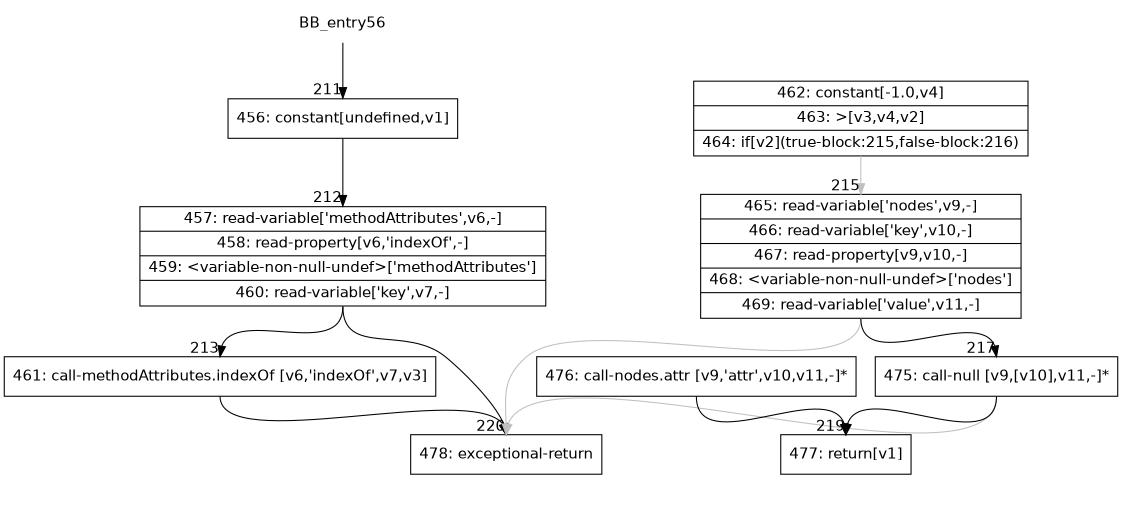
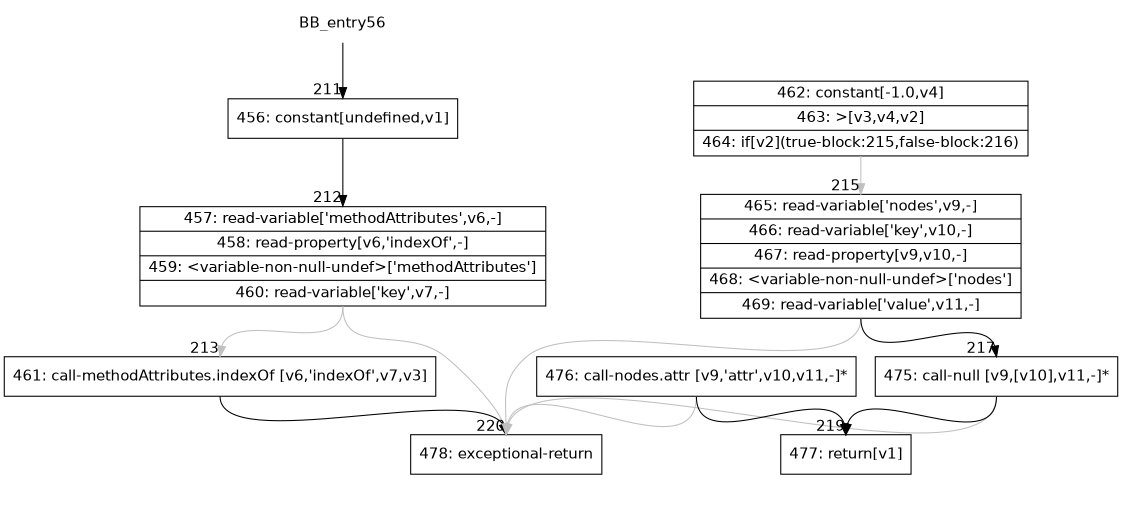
(287, 332) -> (287, 332)
(430, 348) -> (430, 348)
none -> (606, 417)
